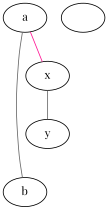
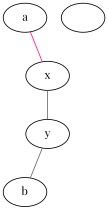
(16, 105) -> (36, 163)
